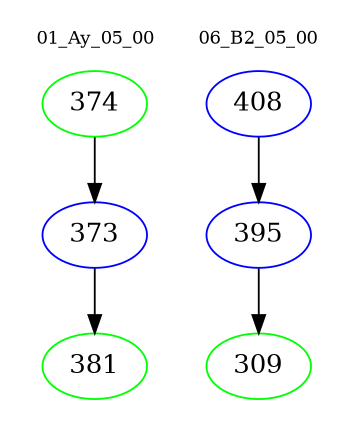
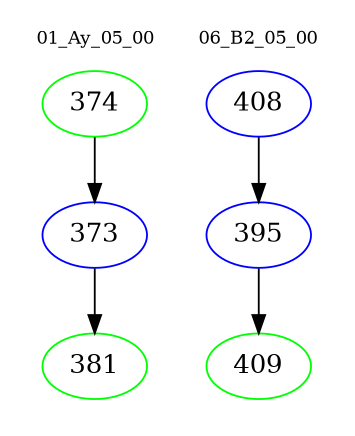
(259, 366) -> (259, 366)
